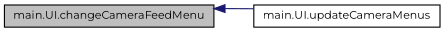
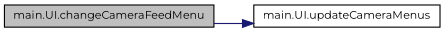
(239, 9) -> (228, 24)
